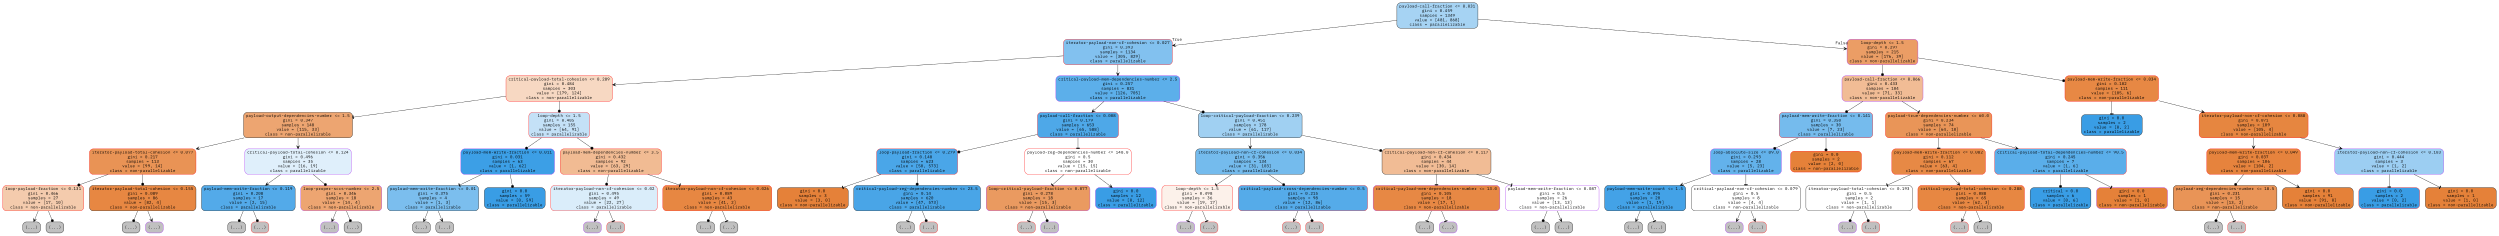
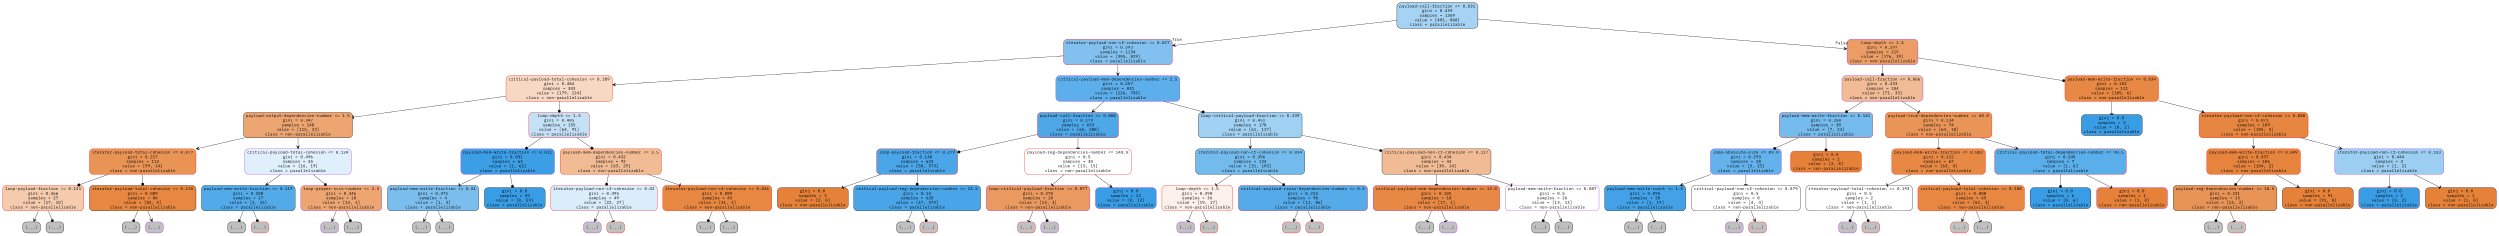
(2061, 198) -> (2061, 198)
